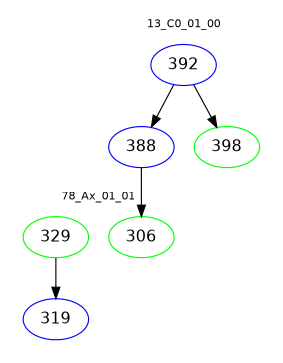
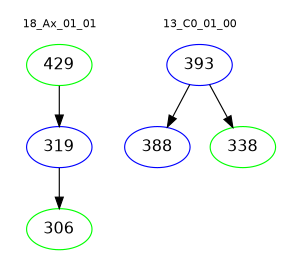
(184, 65) -> (200, 65)
(227, 147) -> (243, 147)
(141, 193) -> (59, 183)
(99, 197) -> (60, 25)
(56, 237) -> (59, 65)
